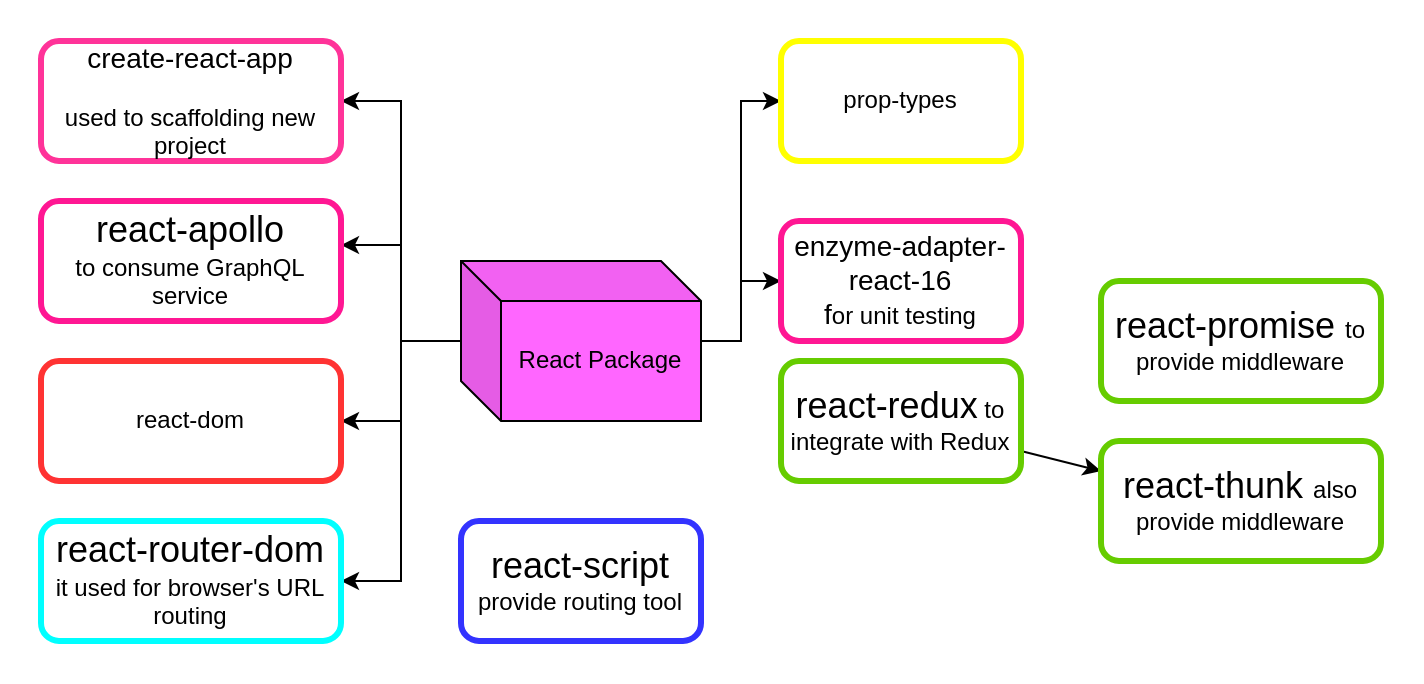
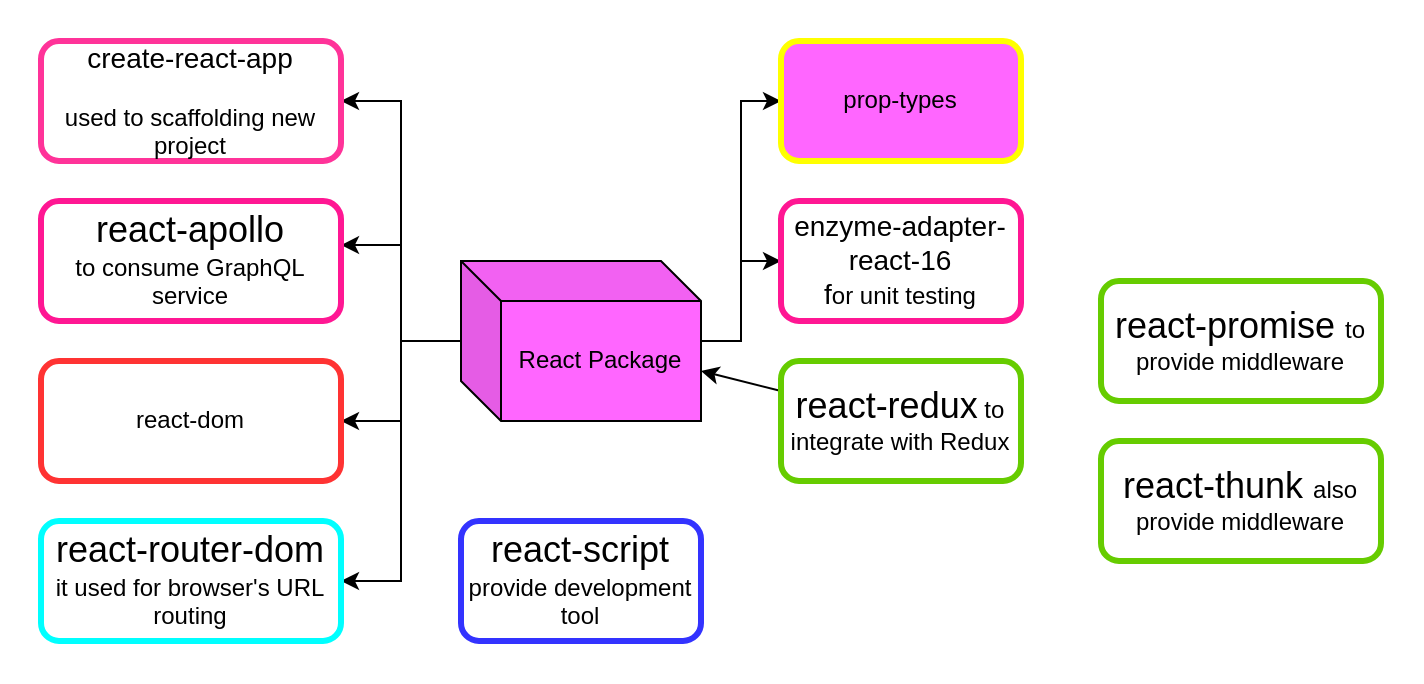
(901, 101) -> (901, 101)
(901, 281) -> (901, 261)
(1055, 460) -> (747, 382)
(581, 581) -> (581, 581)
